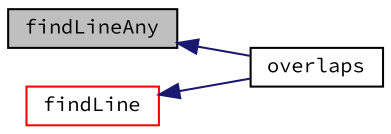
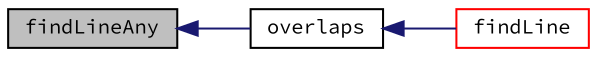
(215, 85) -> (430, 29)
